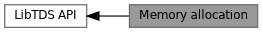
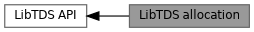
(194, 16) -> (189, 16)
